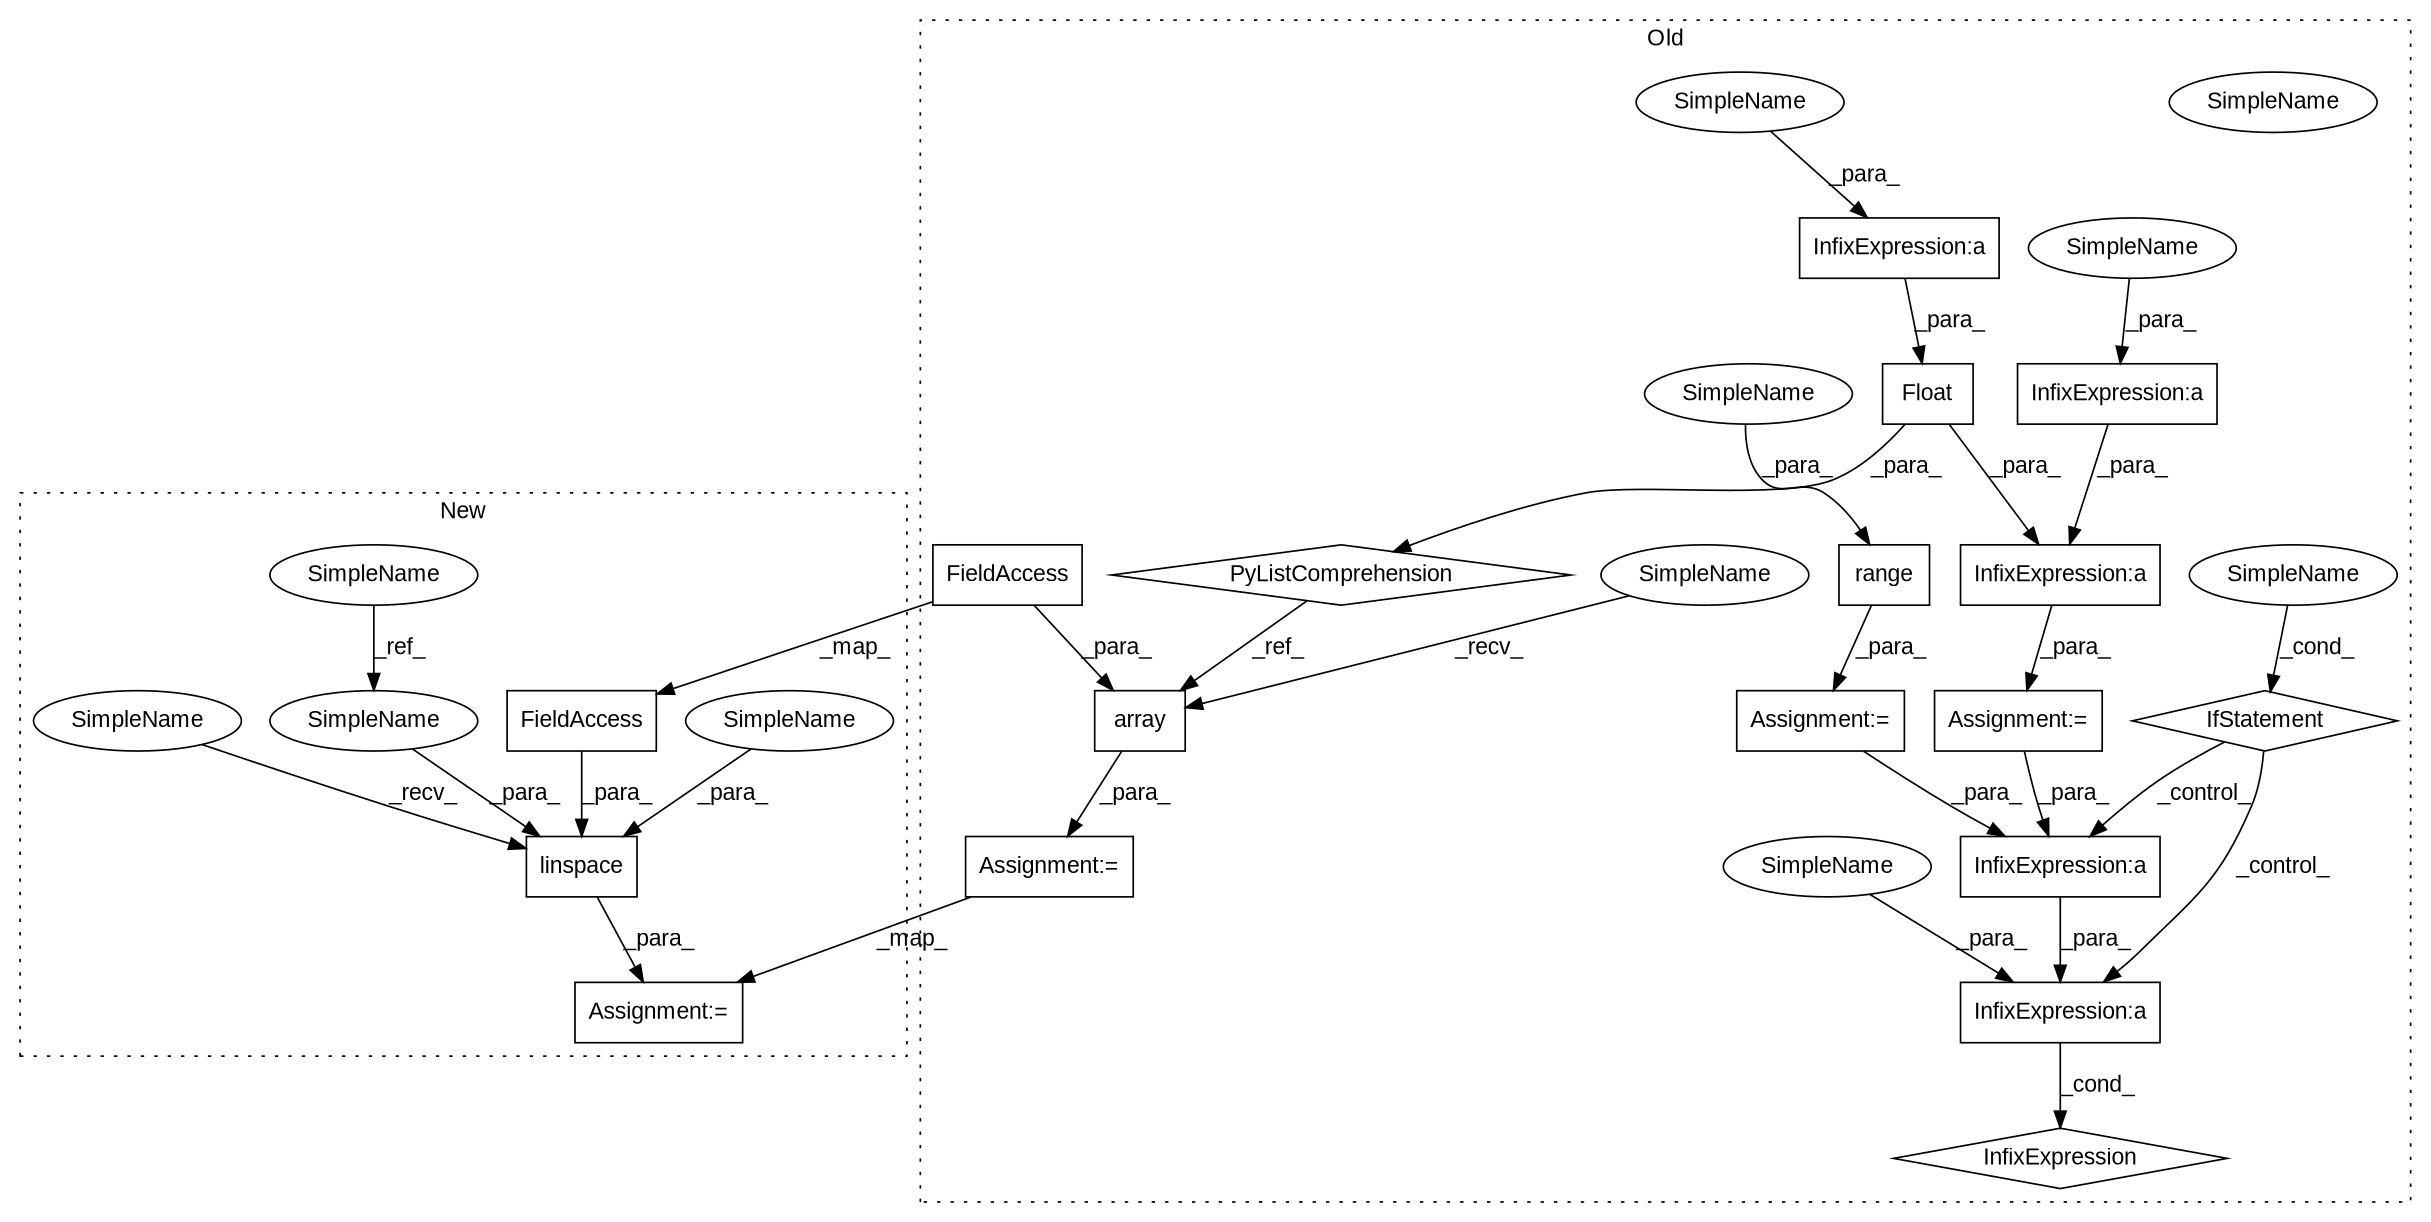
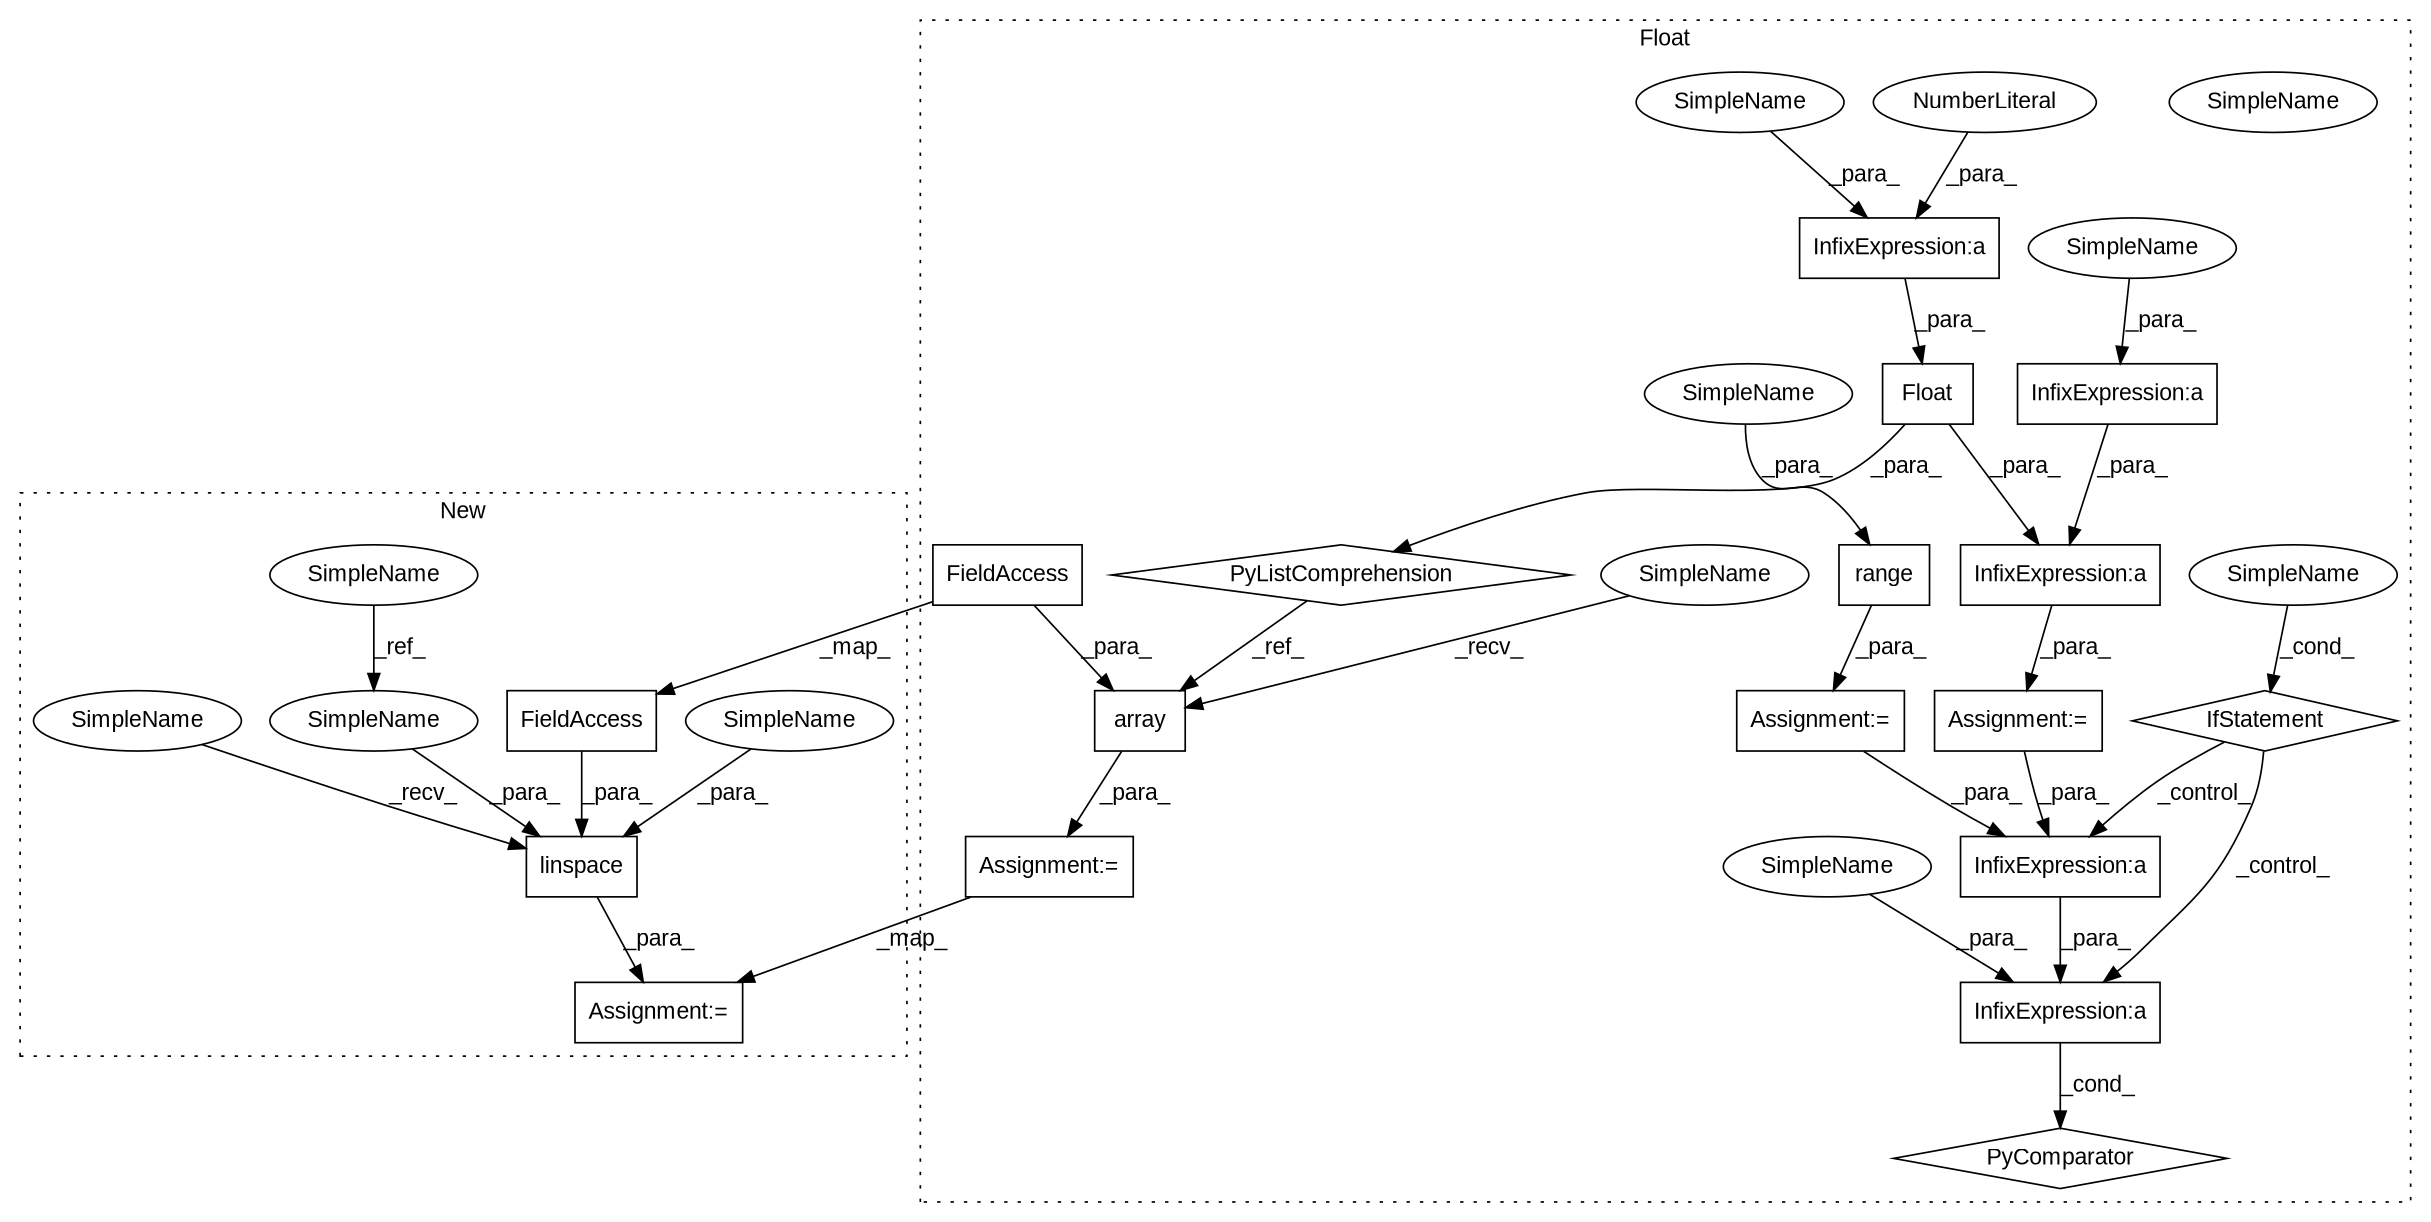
(1665, 39) -> (1665, 39)
none -> (1985, 102)
(2060, 1158) -> (2060, 1158)
